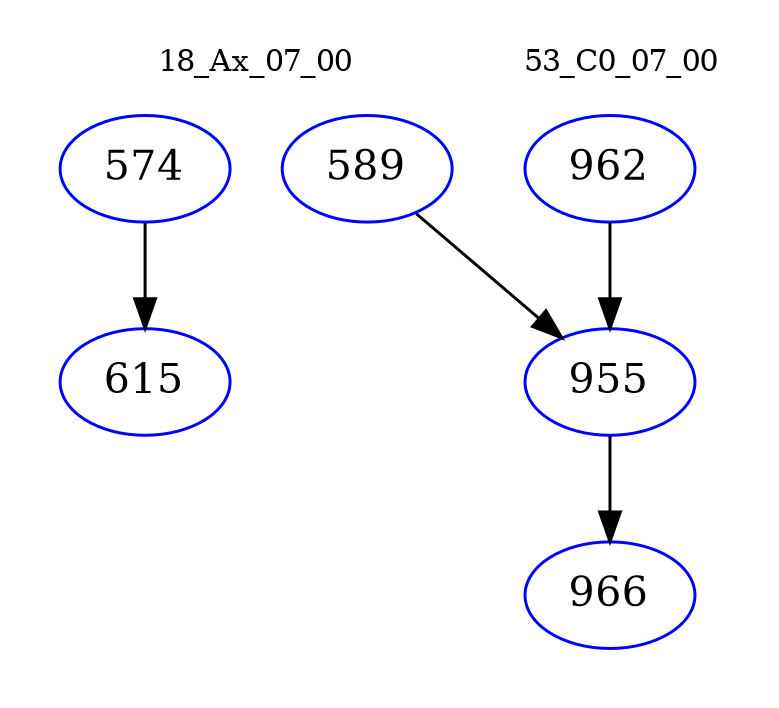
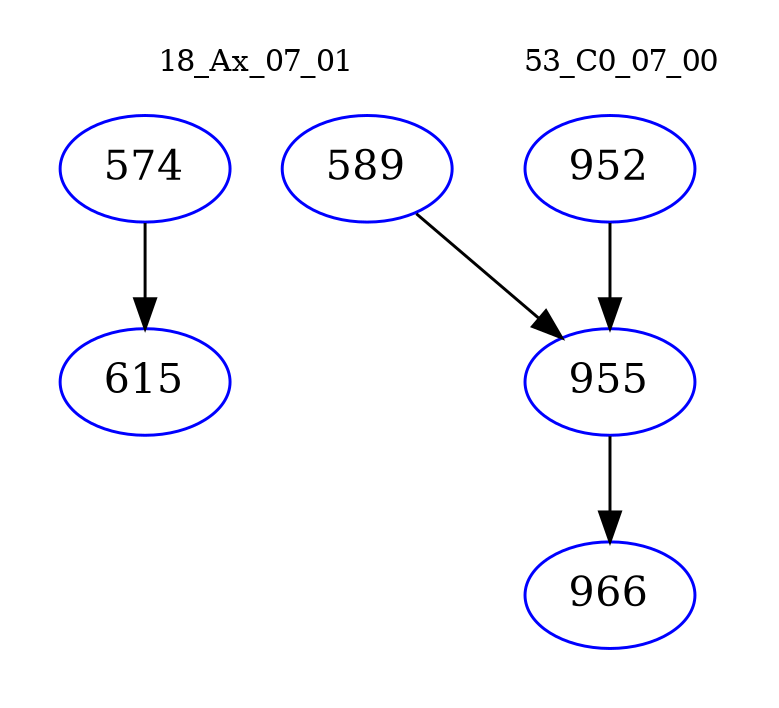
(256, 64) -> (256, 64)
(610, 169) -> (610, 169)
